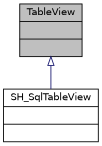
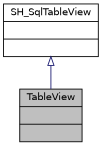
(51, 77) -> (51, 77)
